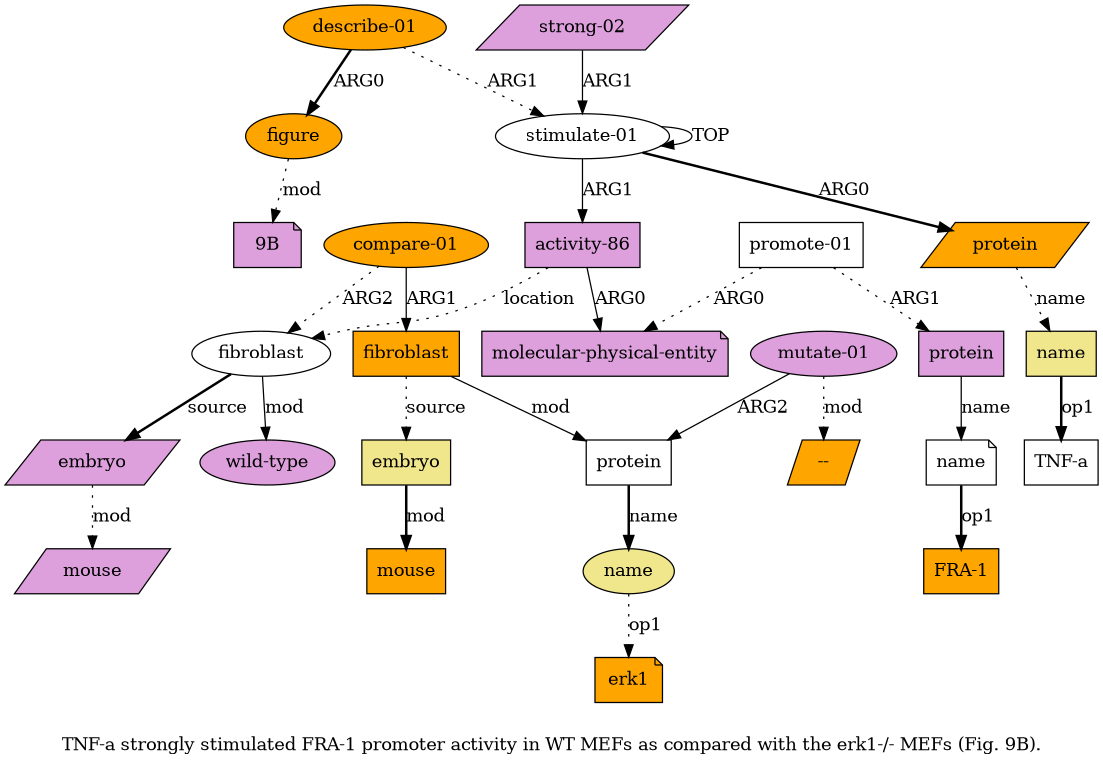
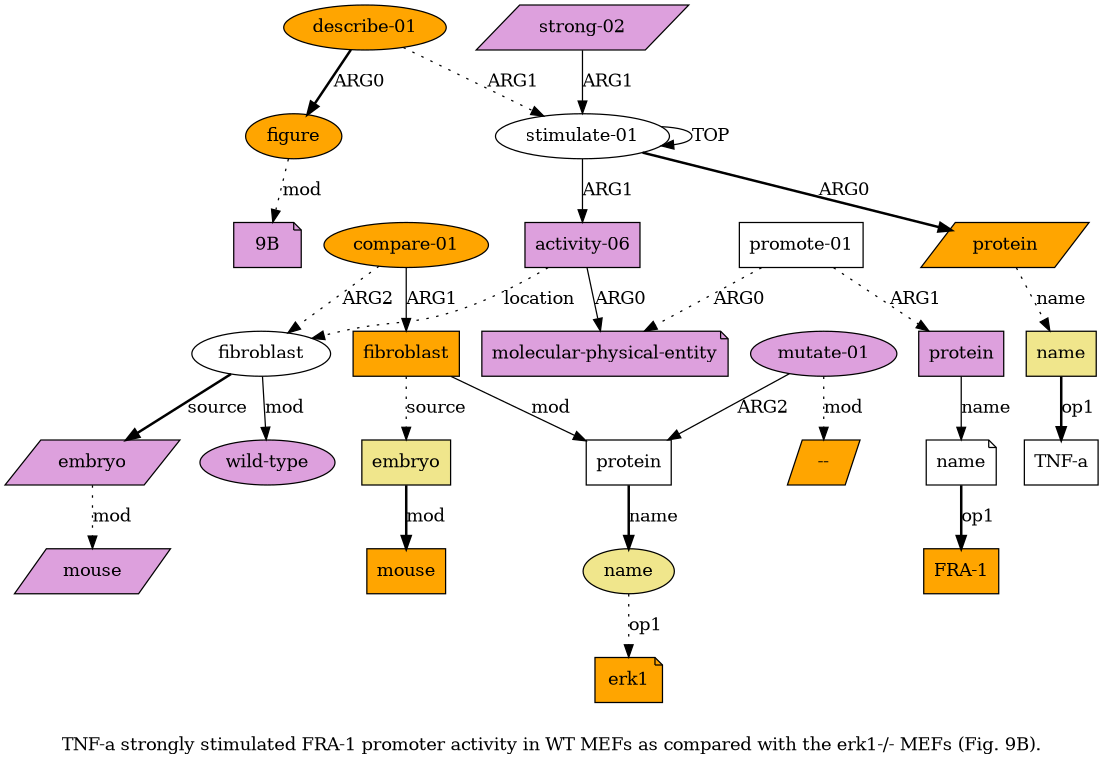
(582, 245) -> (582, 245)
